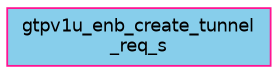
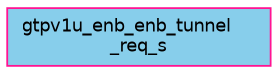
(139, 37) -> (139, 37)
